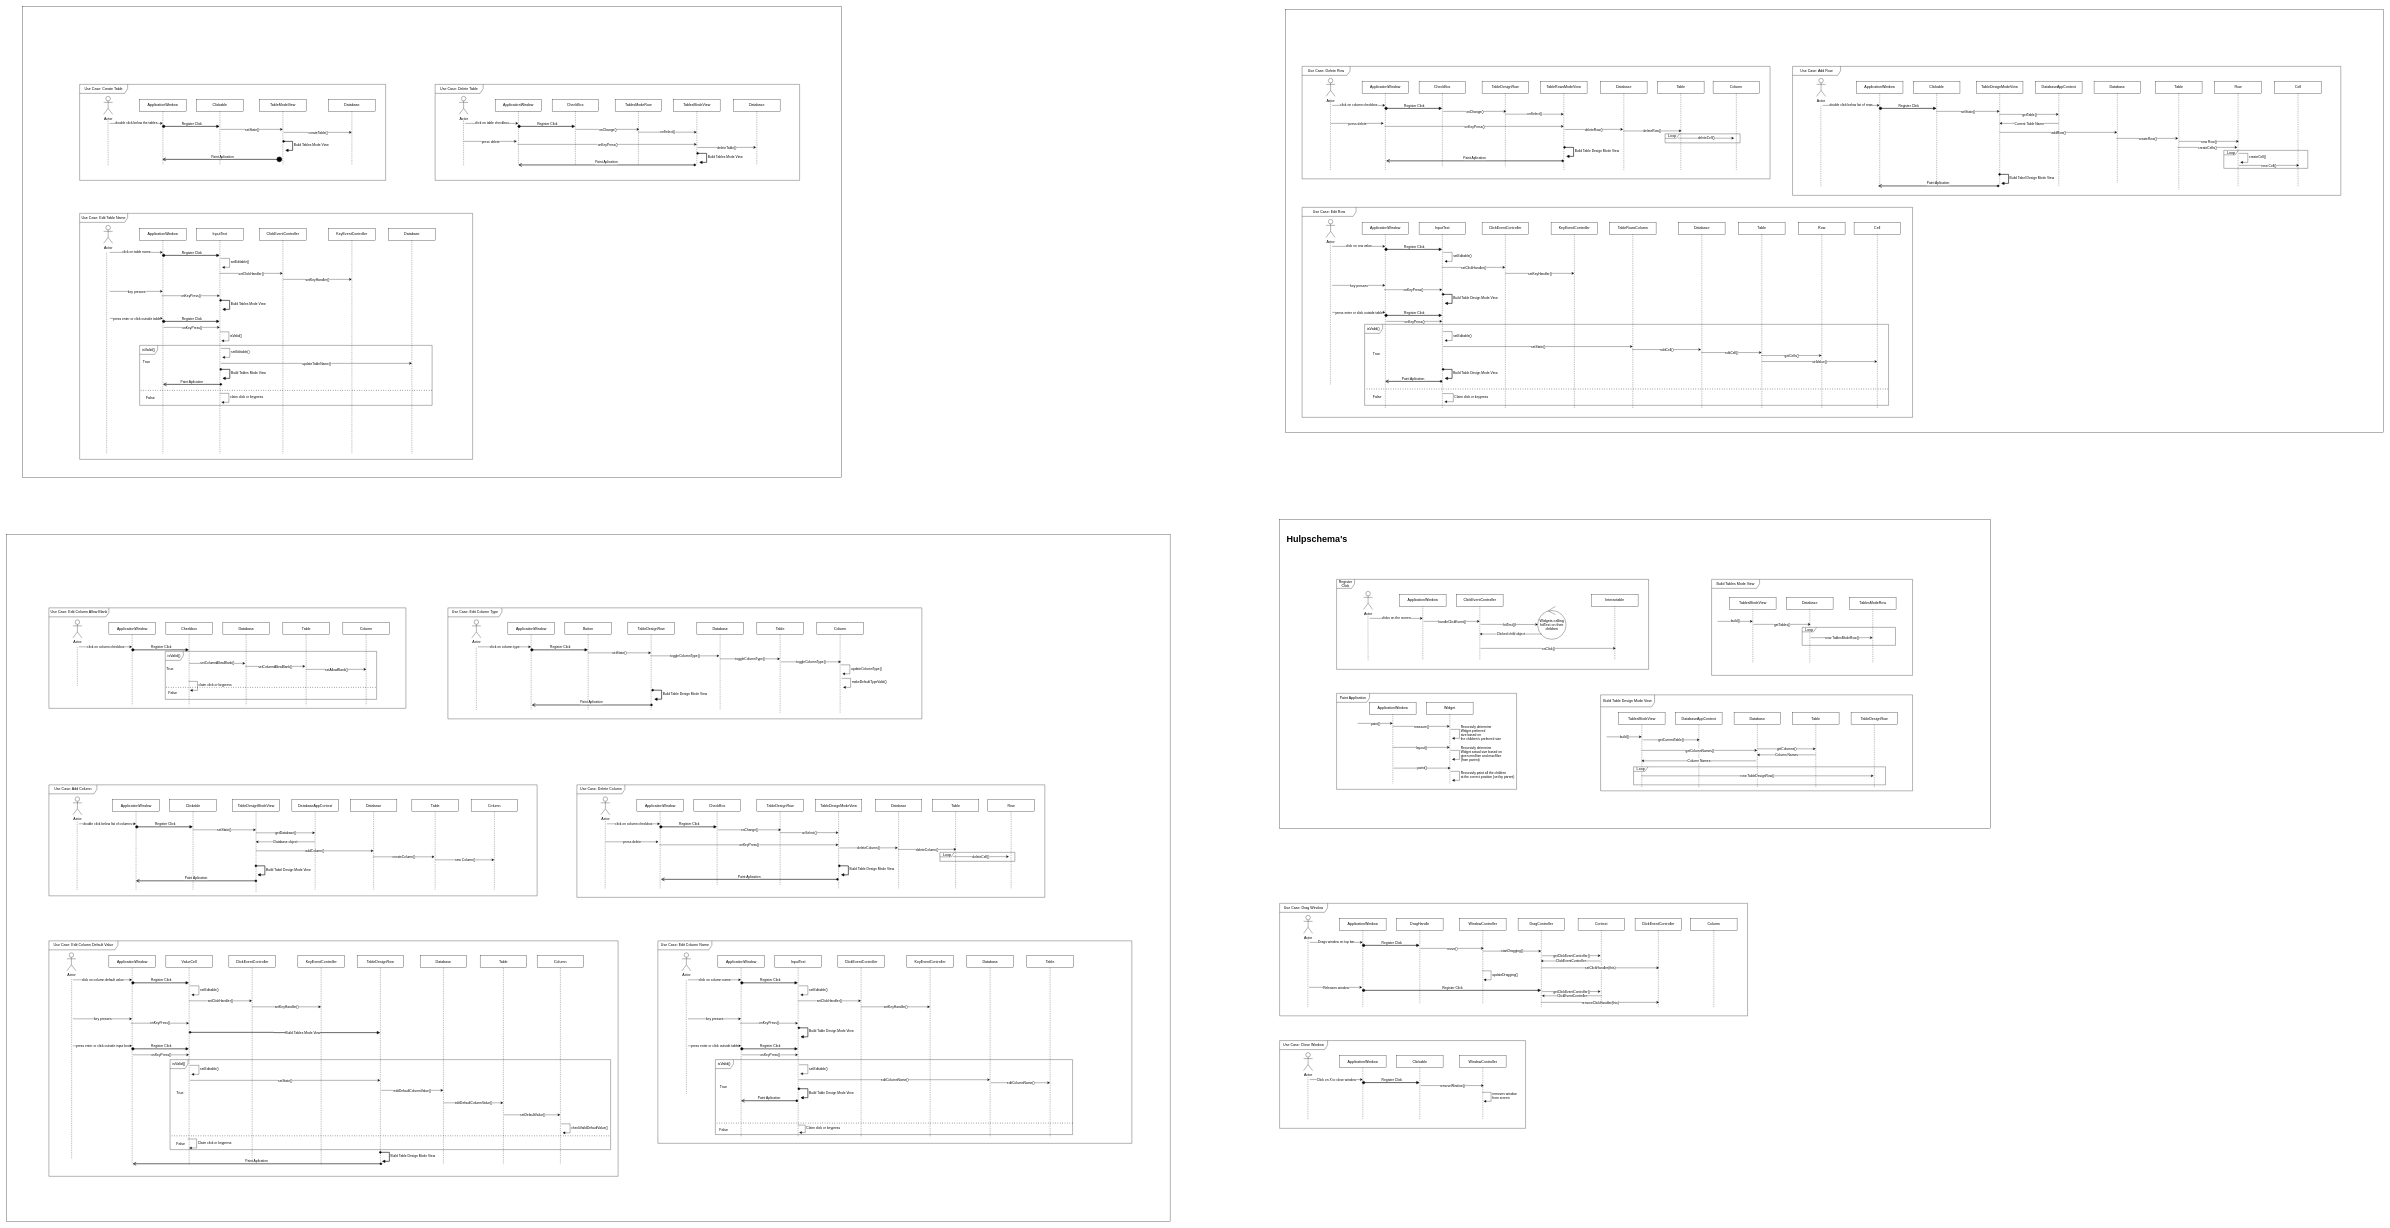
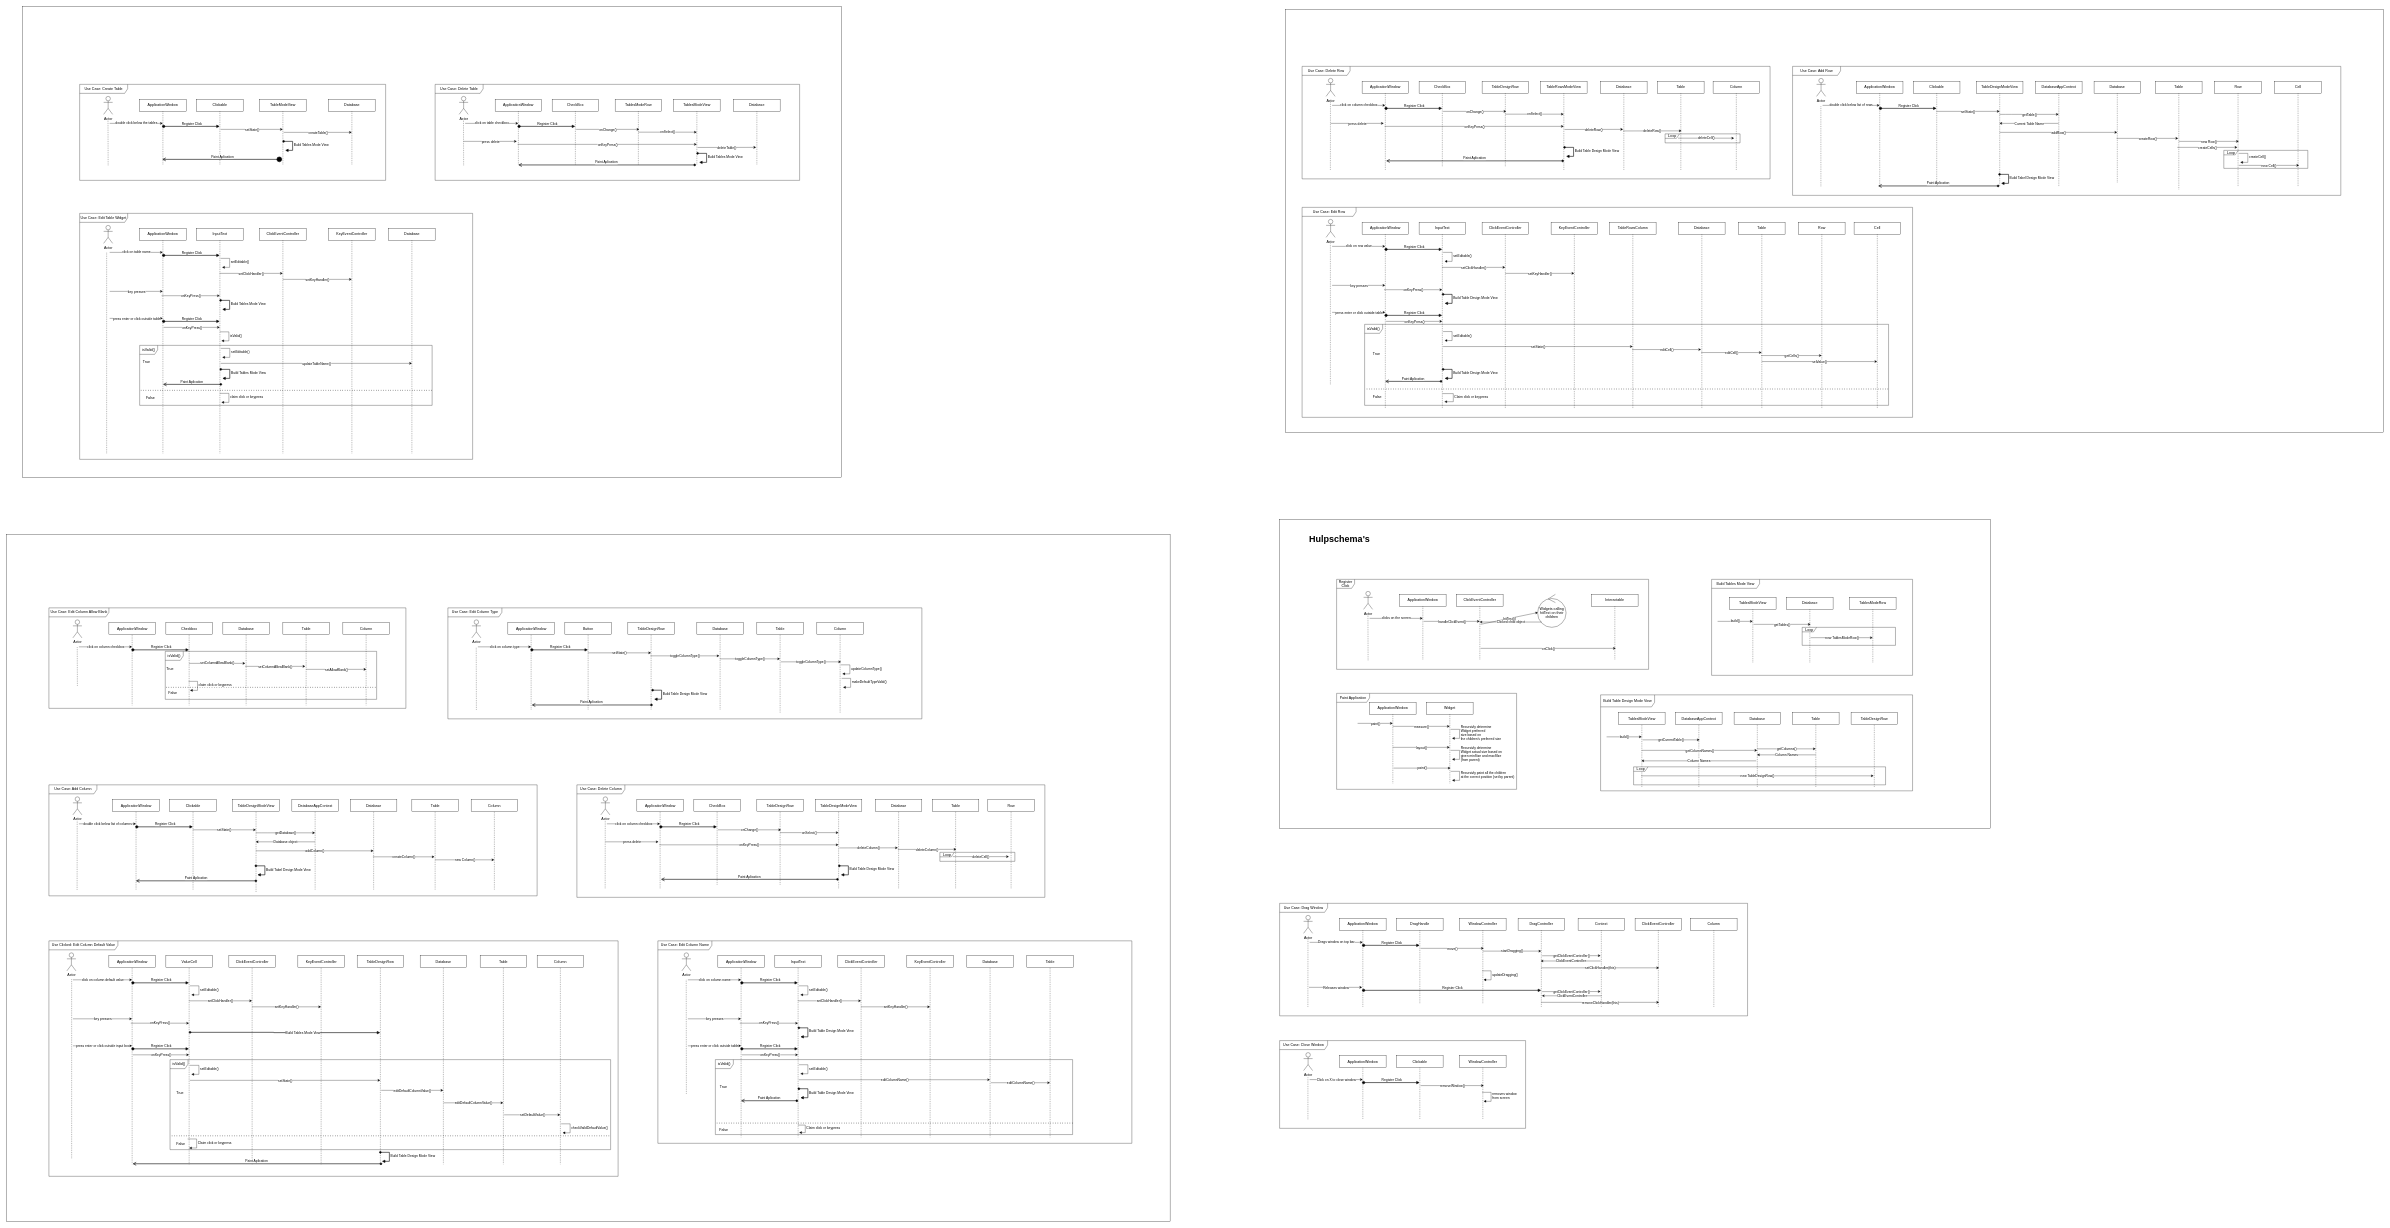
(104, 218) -> (104, 218)
(1317, 539) -> (1340, 539)
(1552, 623) -> (1552, 611)
(84, 945) -> (84, 945)
